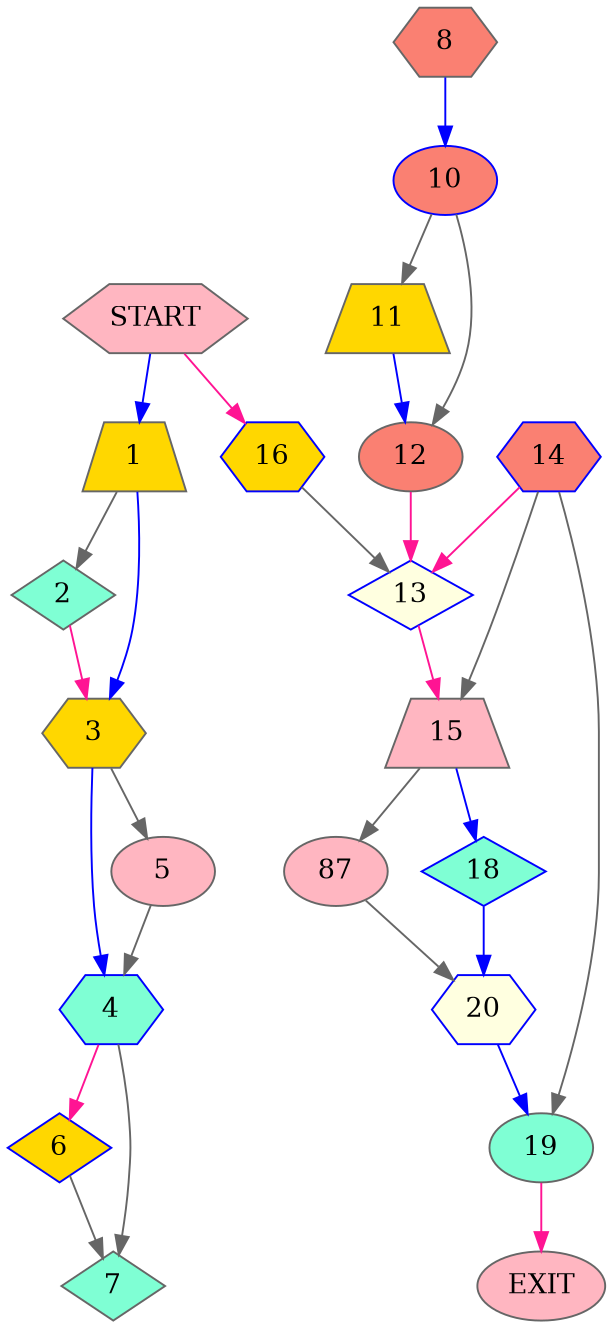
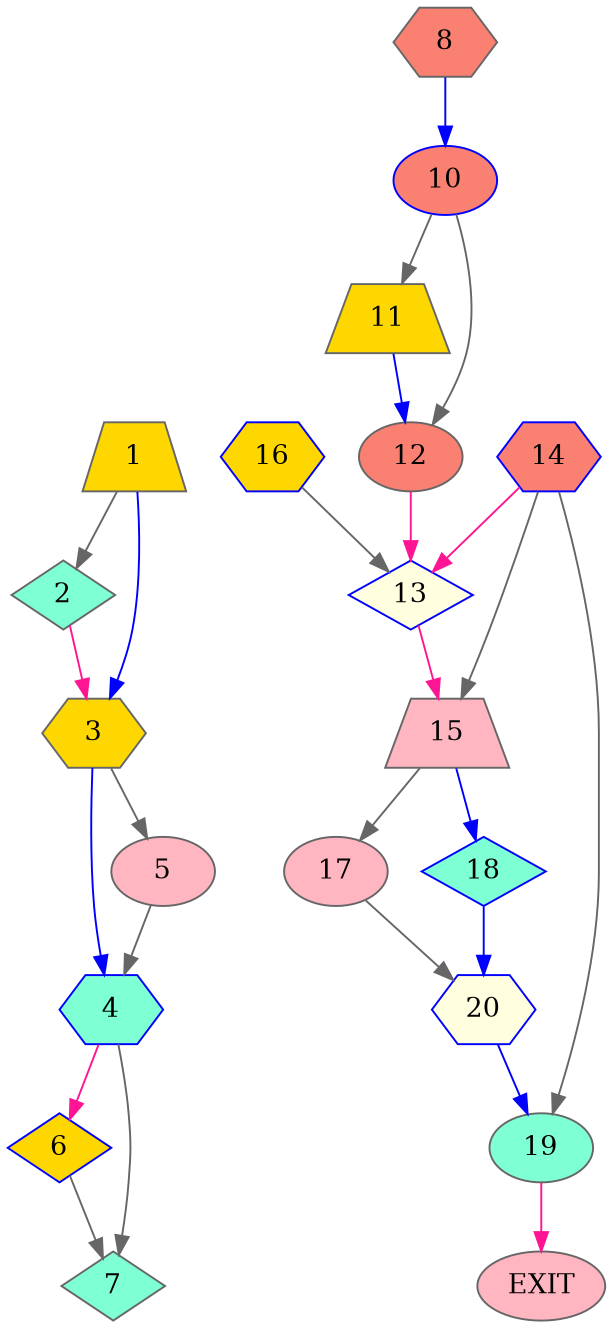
(155, 319) -> none
(336, 871) -> (336, 871)
